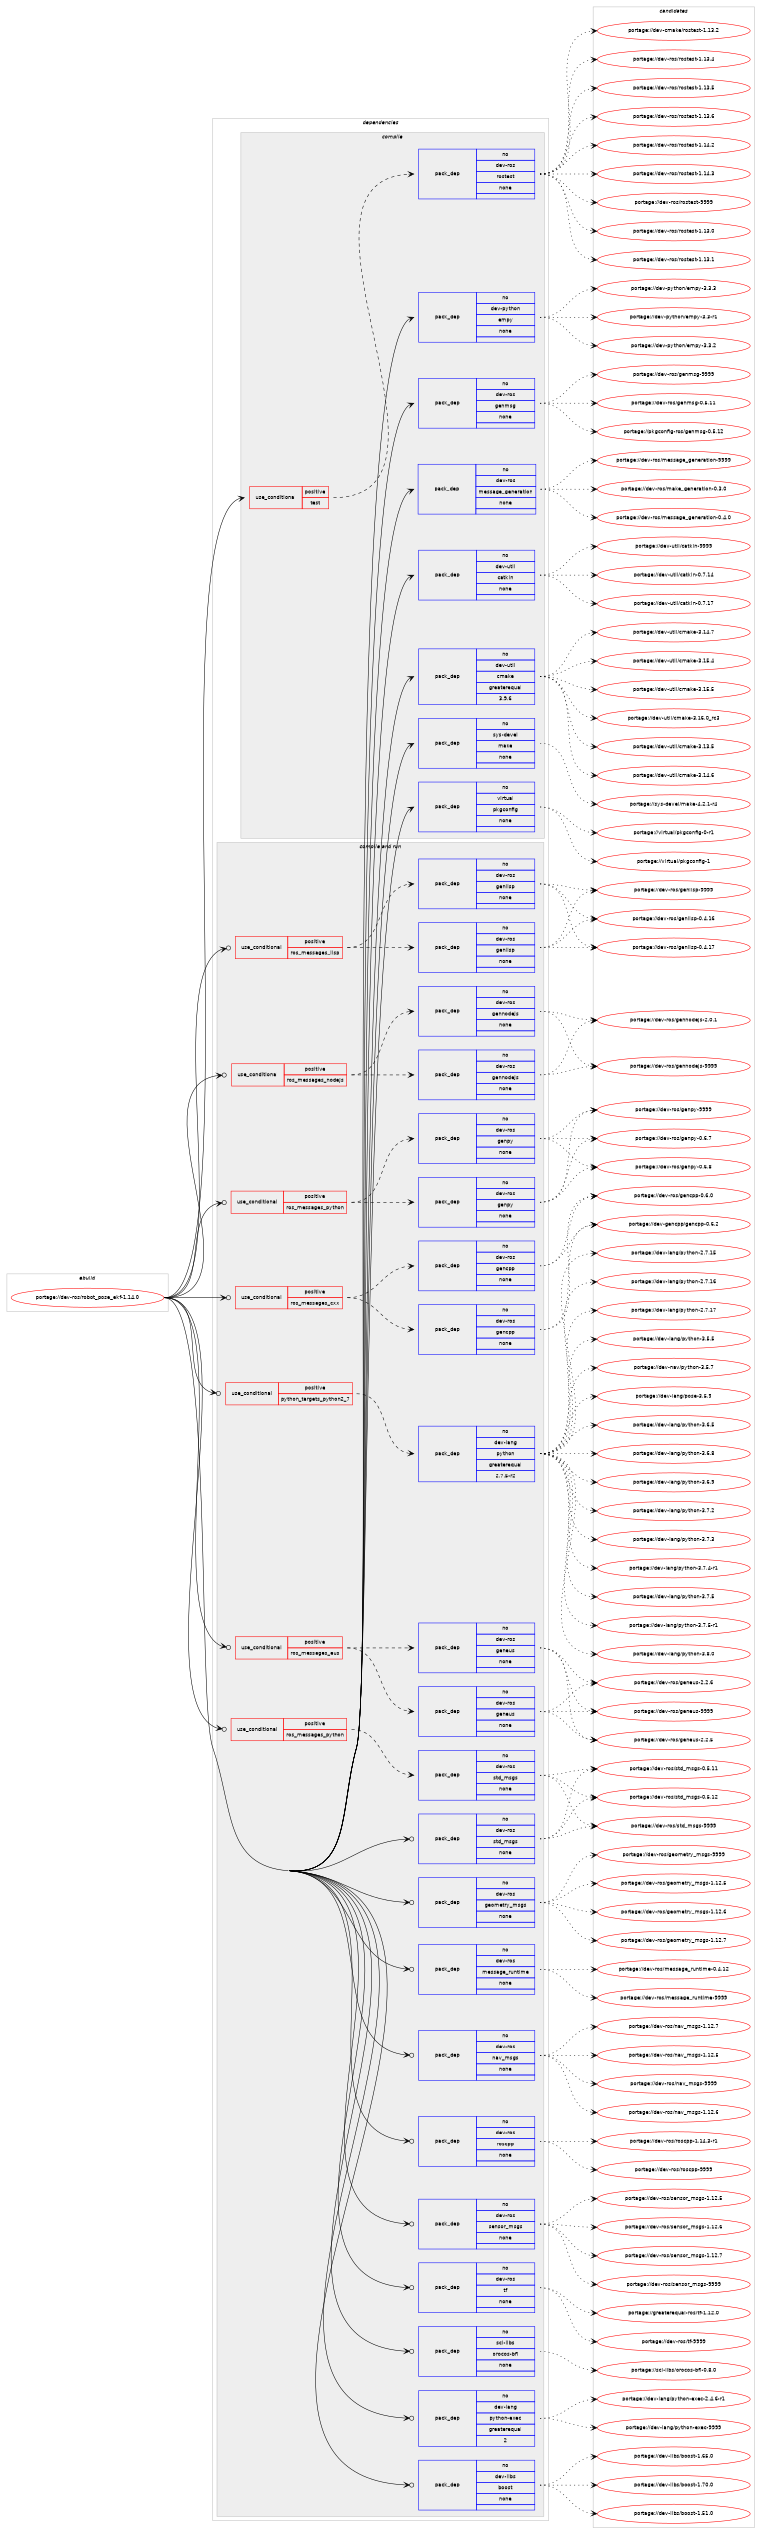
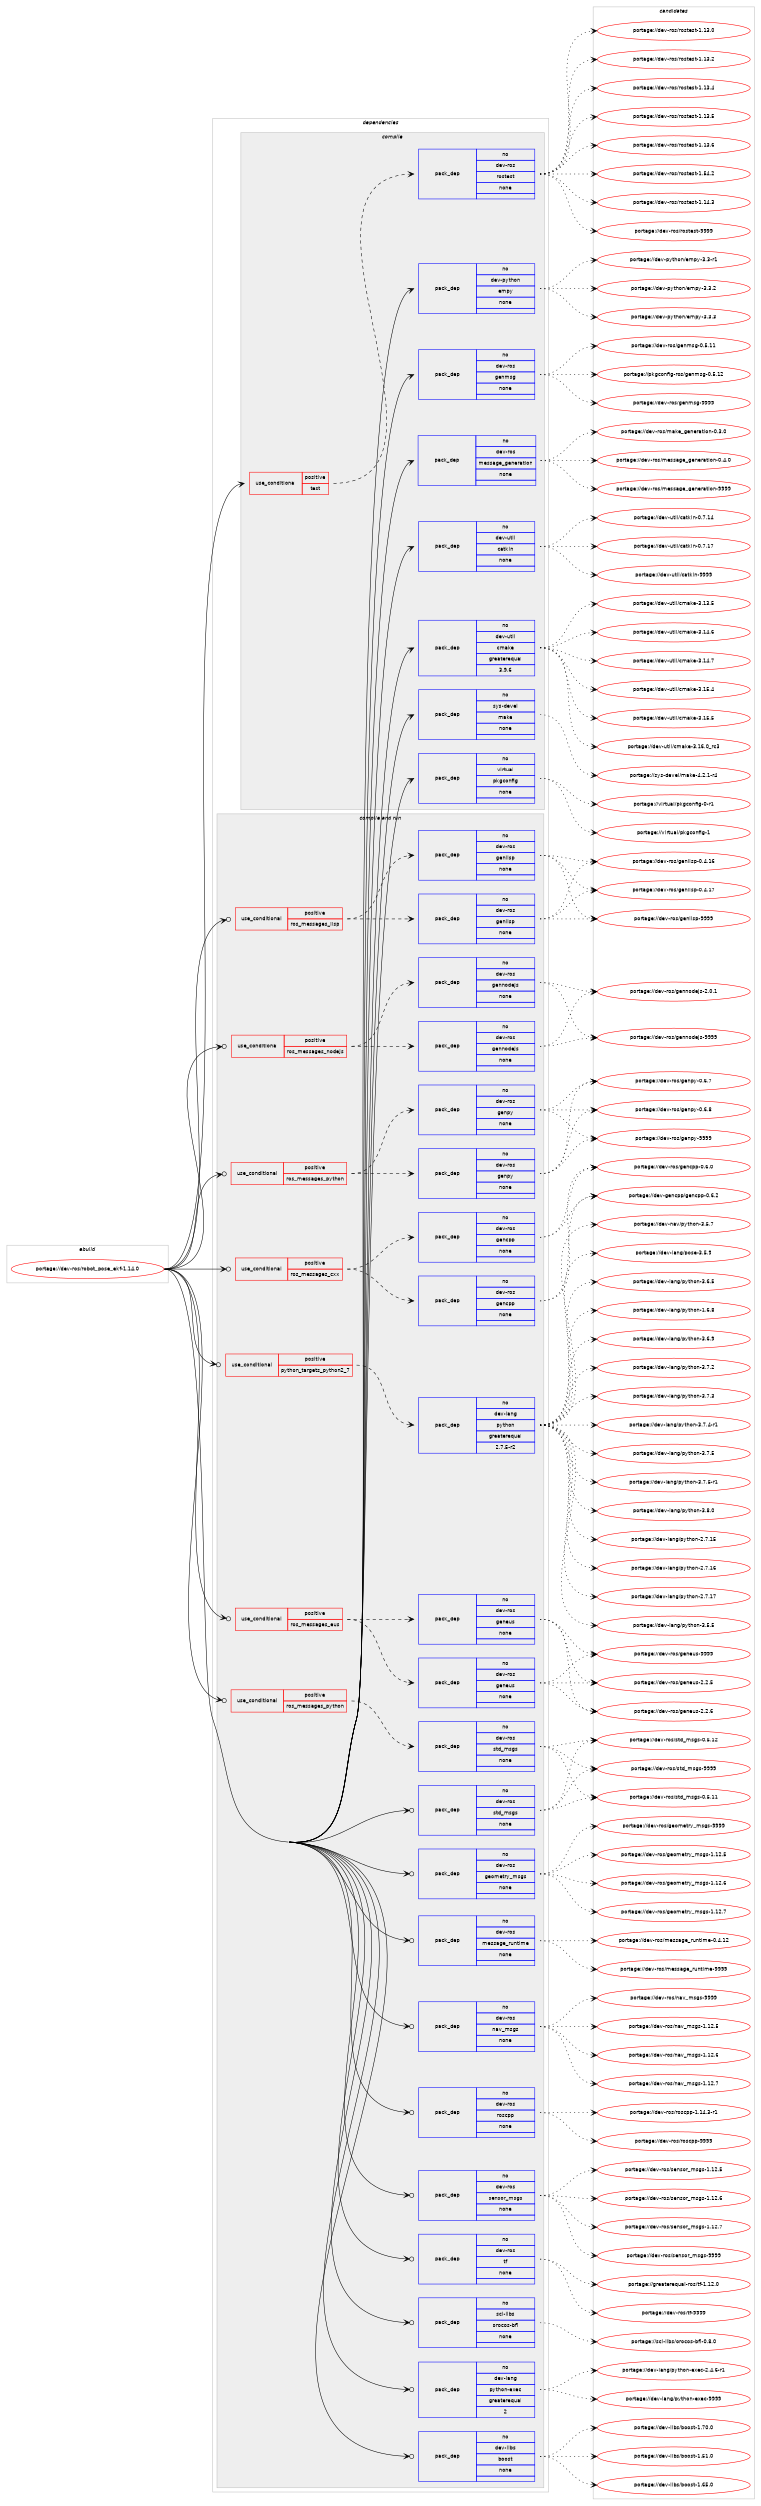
(674, 31) -> (674, 59)
(674, 145) -> (674, 174)
(674, 260) -> none
(674, 1454) -> (674, 1310)
